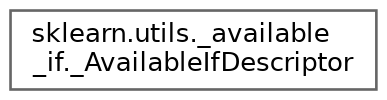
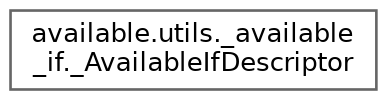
(193, 50) -> (193, 50)
